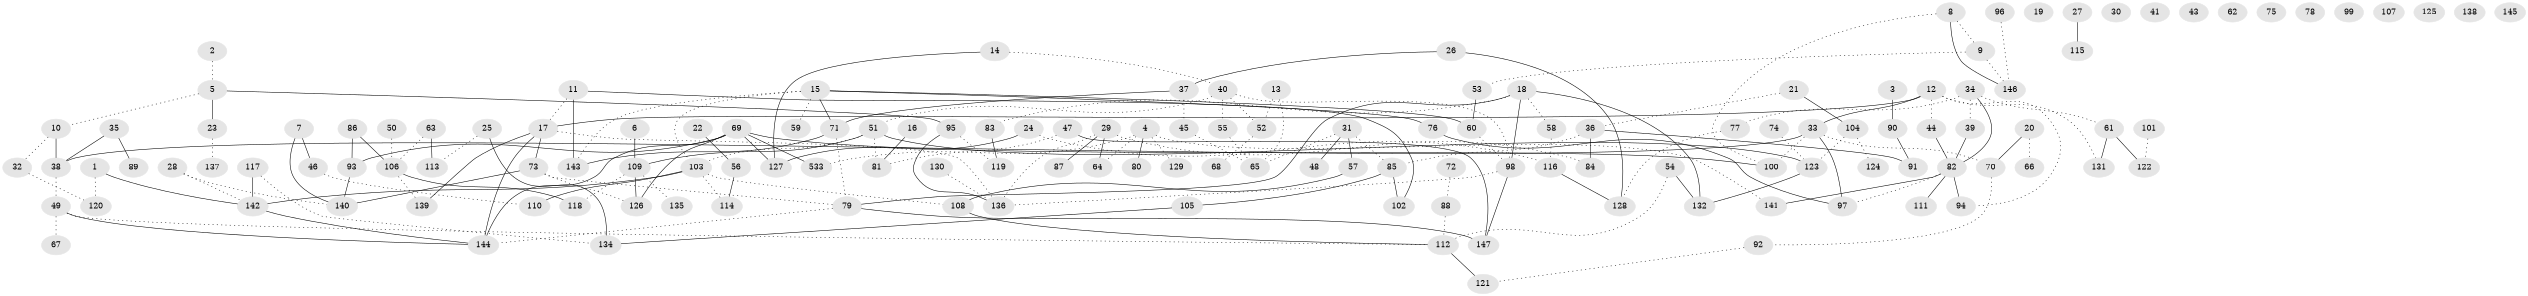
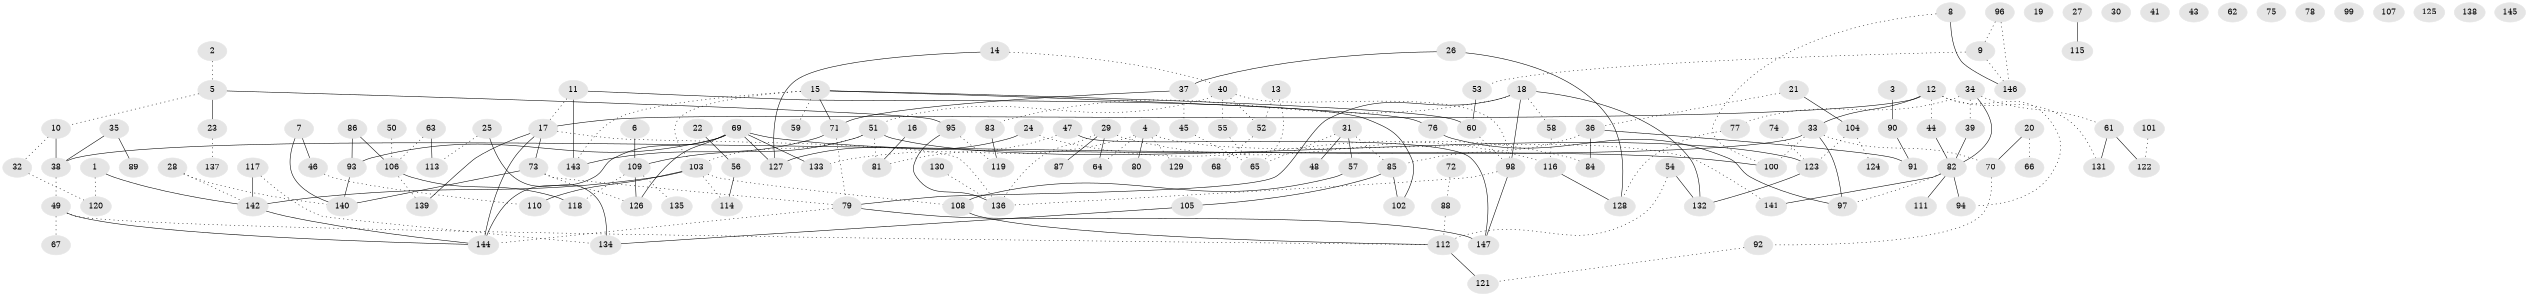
(1966, 32) -> (1990, 32)
(816, 168) -> (816, 168)
